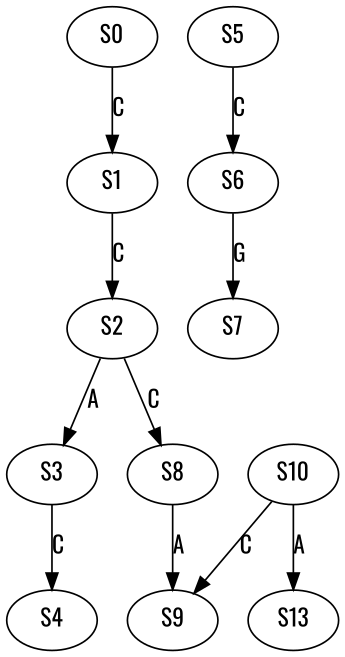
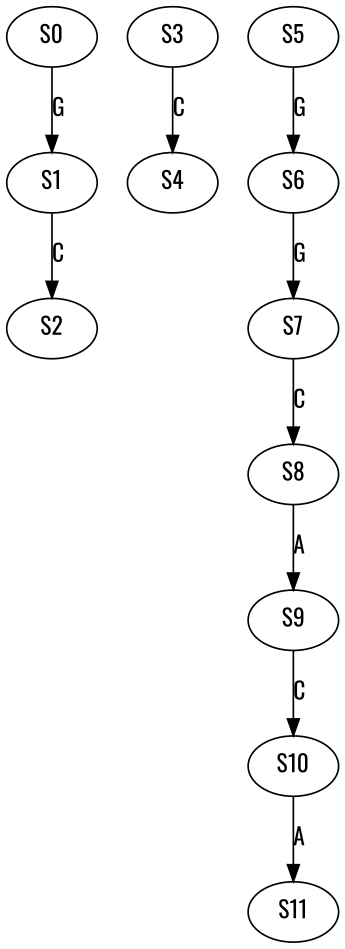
(119, 110) -> (59, 110)
(240, 110) -> (300, 110)
(85, 394) -> none
(139, 394) -> (293, 393)
(238, 541) -> (293, 685)
(293, 620) -> (293, 912)
